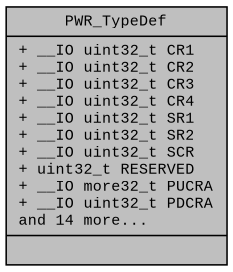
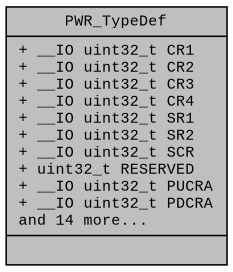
(117, 186) -> (117, 186)
